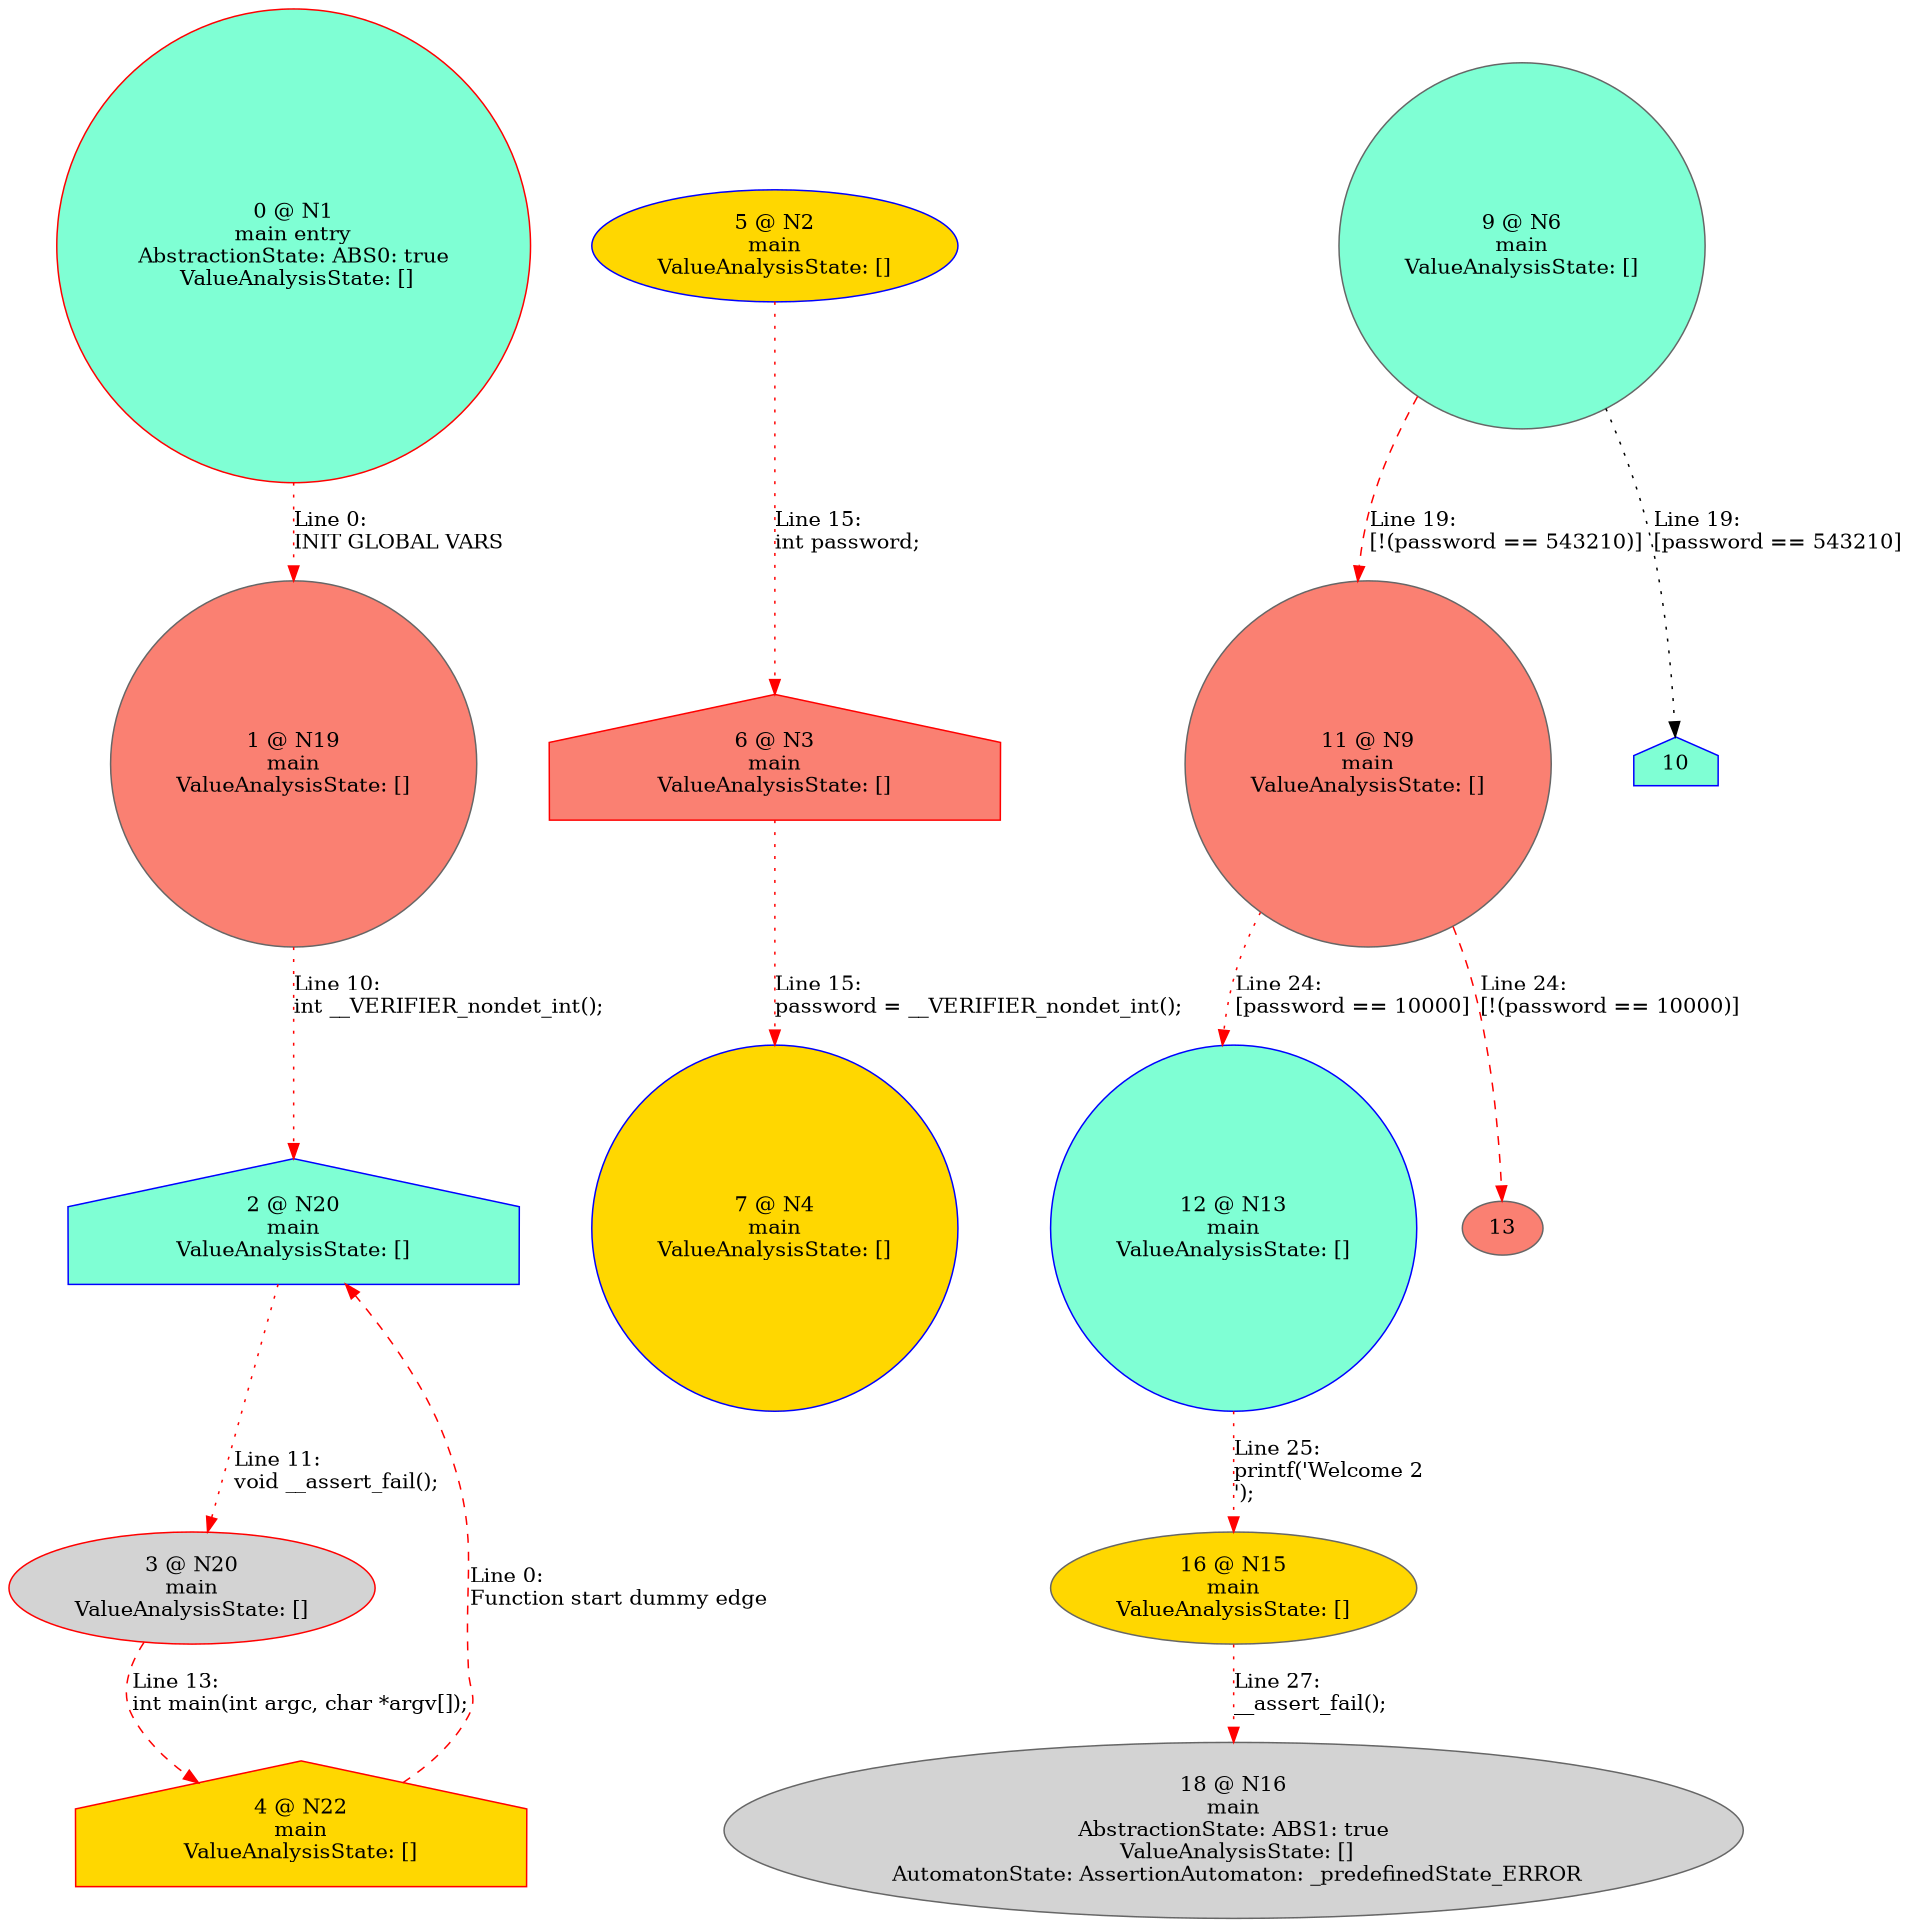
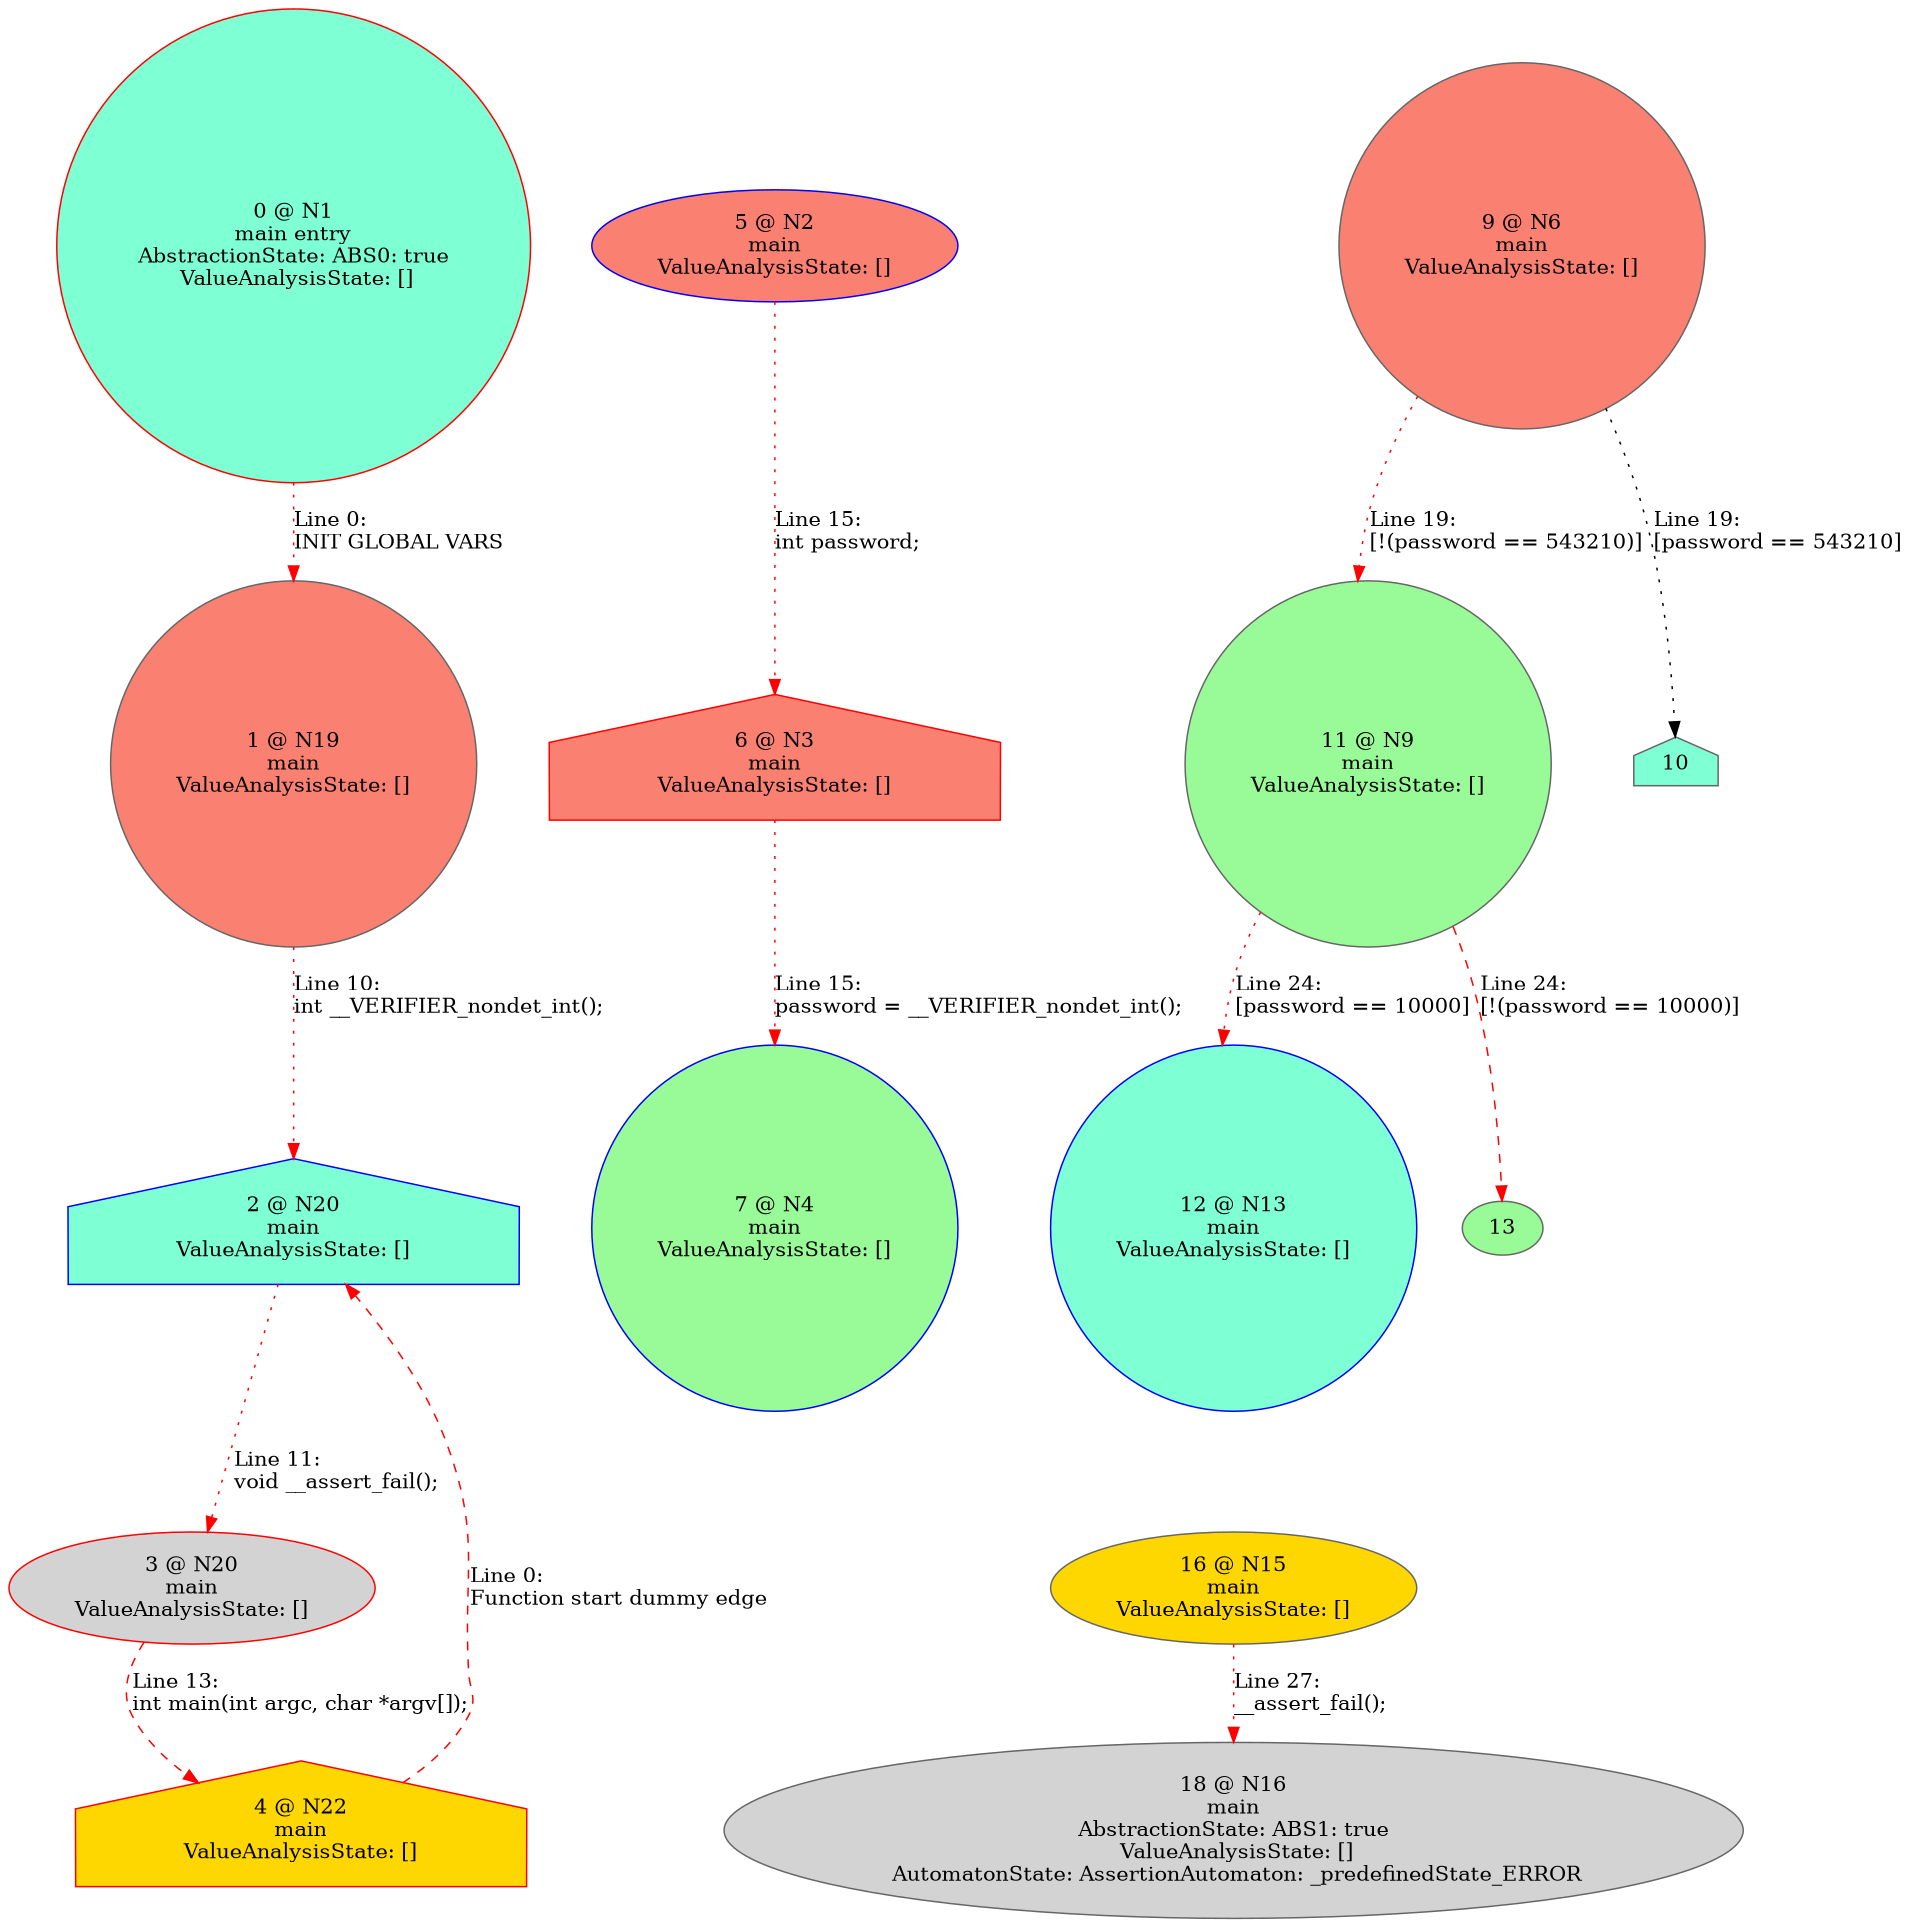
(775, 246) -> (775, 246)
(1522, 246) -> (1522, 246)
(1380, 478) -> (1380, 478)
(1368, 764) -> (1368, 764)
(1676, 764) -> (1676, 764)
(775, 1228) -> (775, 1228)
(1503, 1228) -> (1503, 1228)
(1234, 1464) -> none
